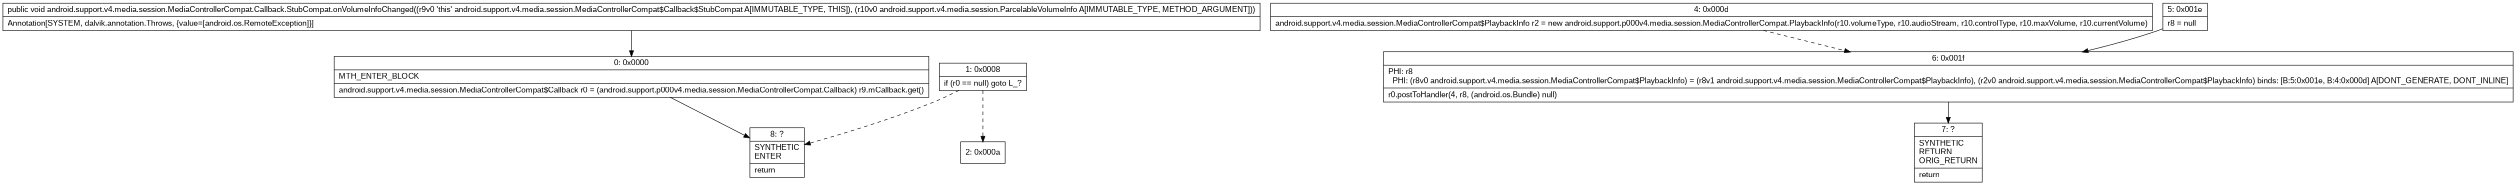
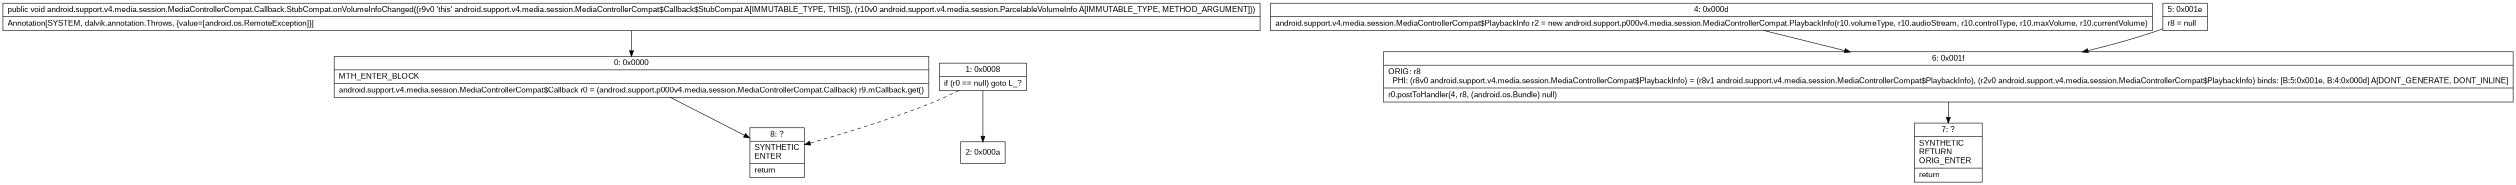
(1804, 41) -> (1804, 41)
(1402, 72) -> (1406, 72)
(983, 113) -> (983, 113)
(1948, 161) -> (1945, 161)
